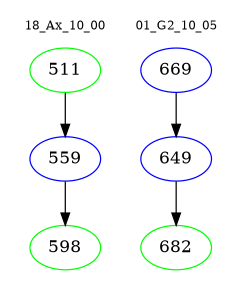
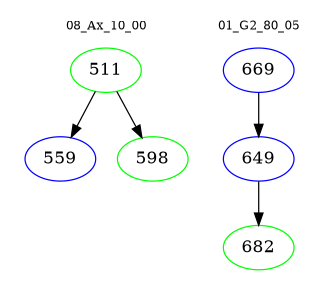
(65, 26) -> (107, 26)
(177, 26) -> (259, 26)
(65, 197) -> (126, 109)
